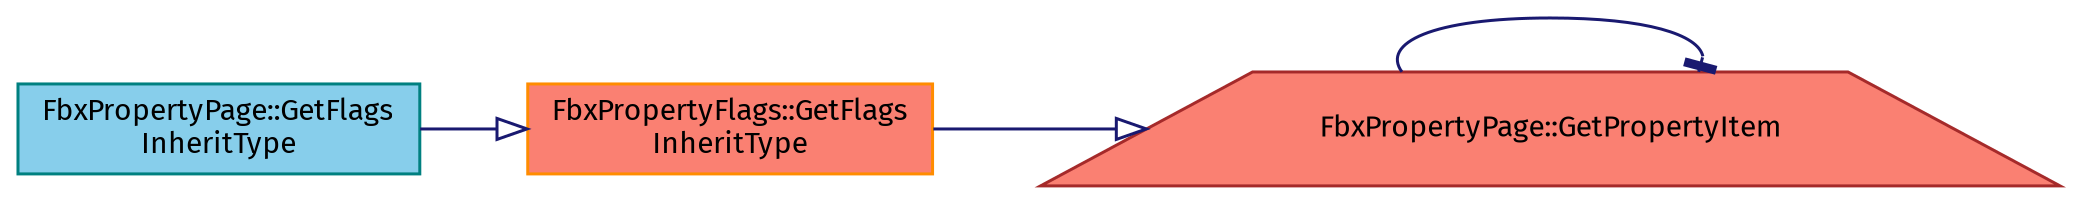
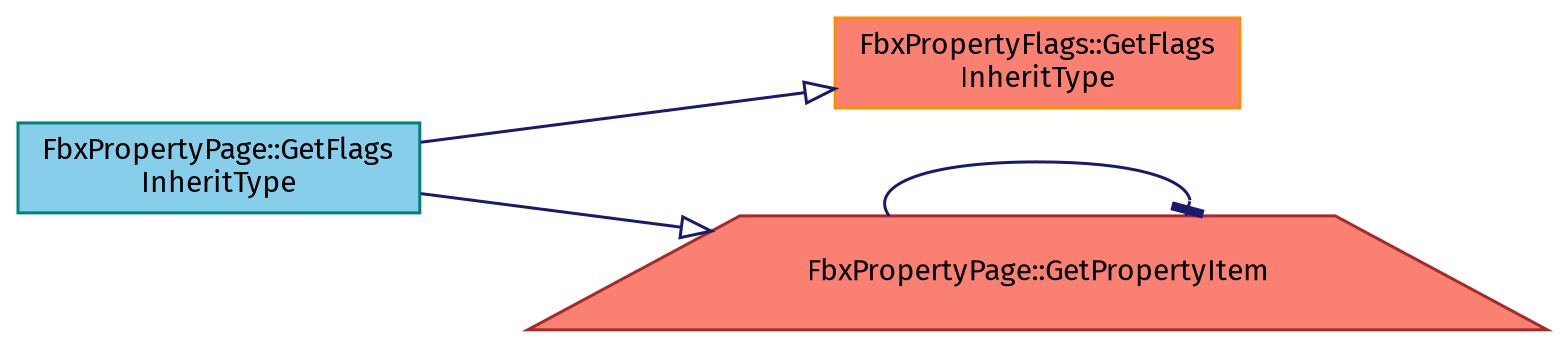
(1025, 129) -> (551, 210)
